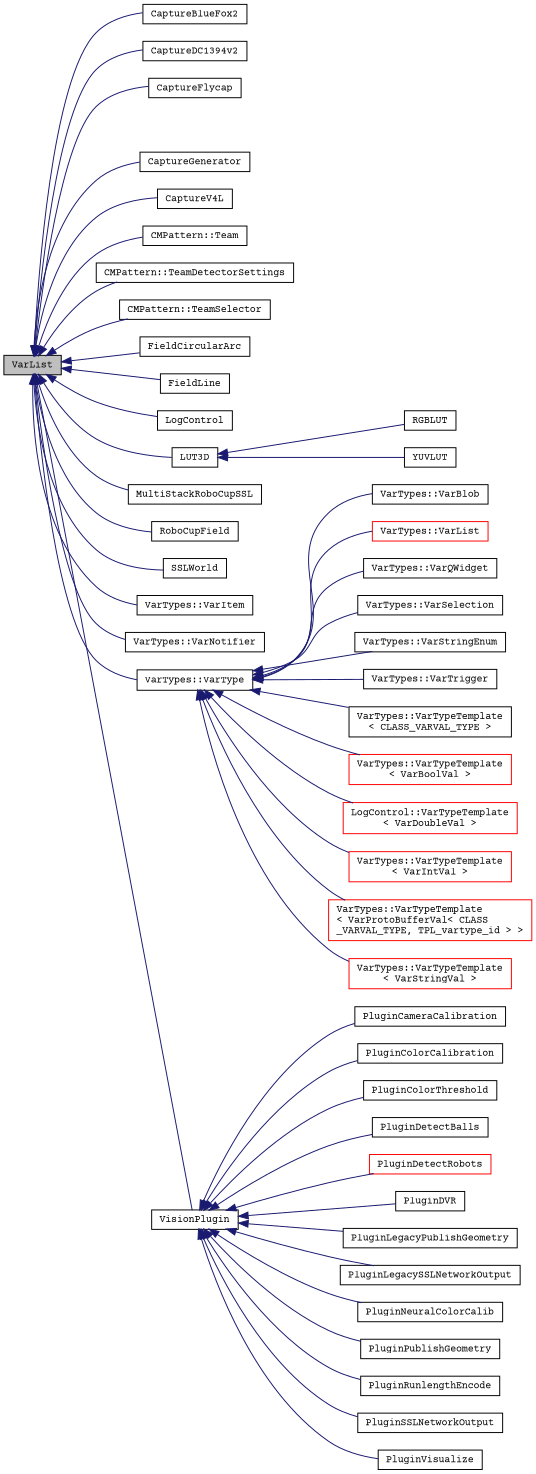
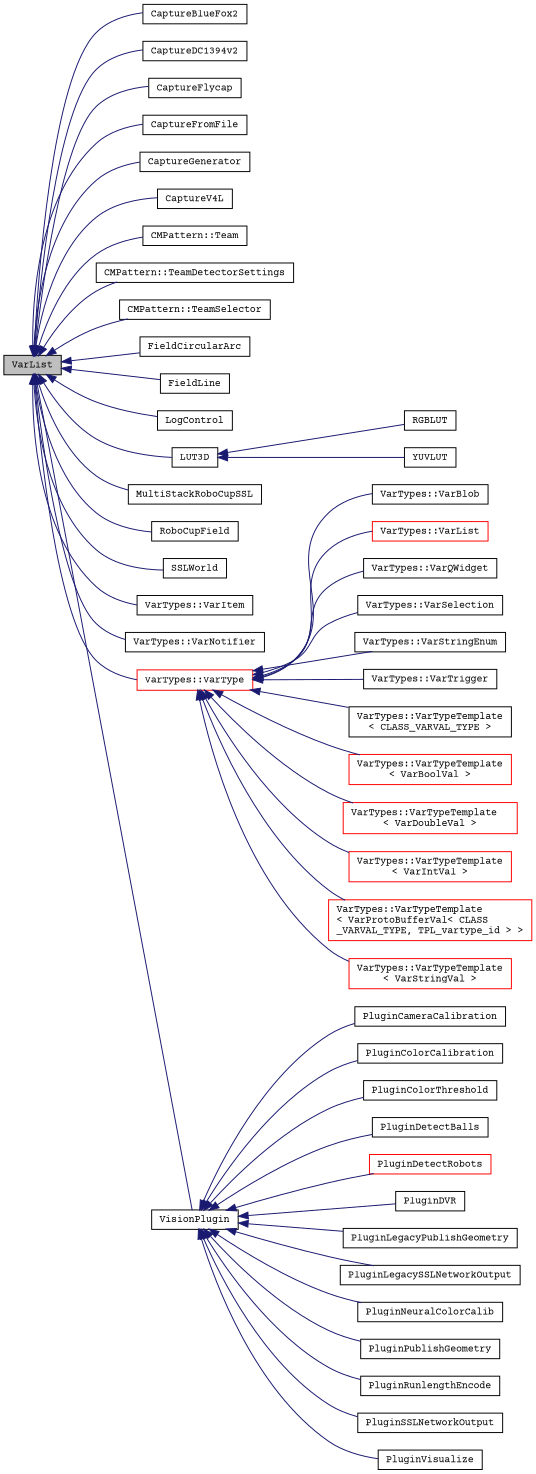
none -> (195, 125)
(195, 680) -> (195, 680)
(430, 818) -> (430, 818)
